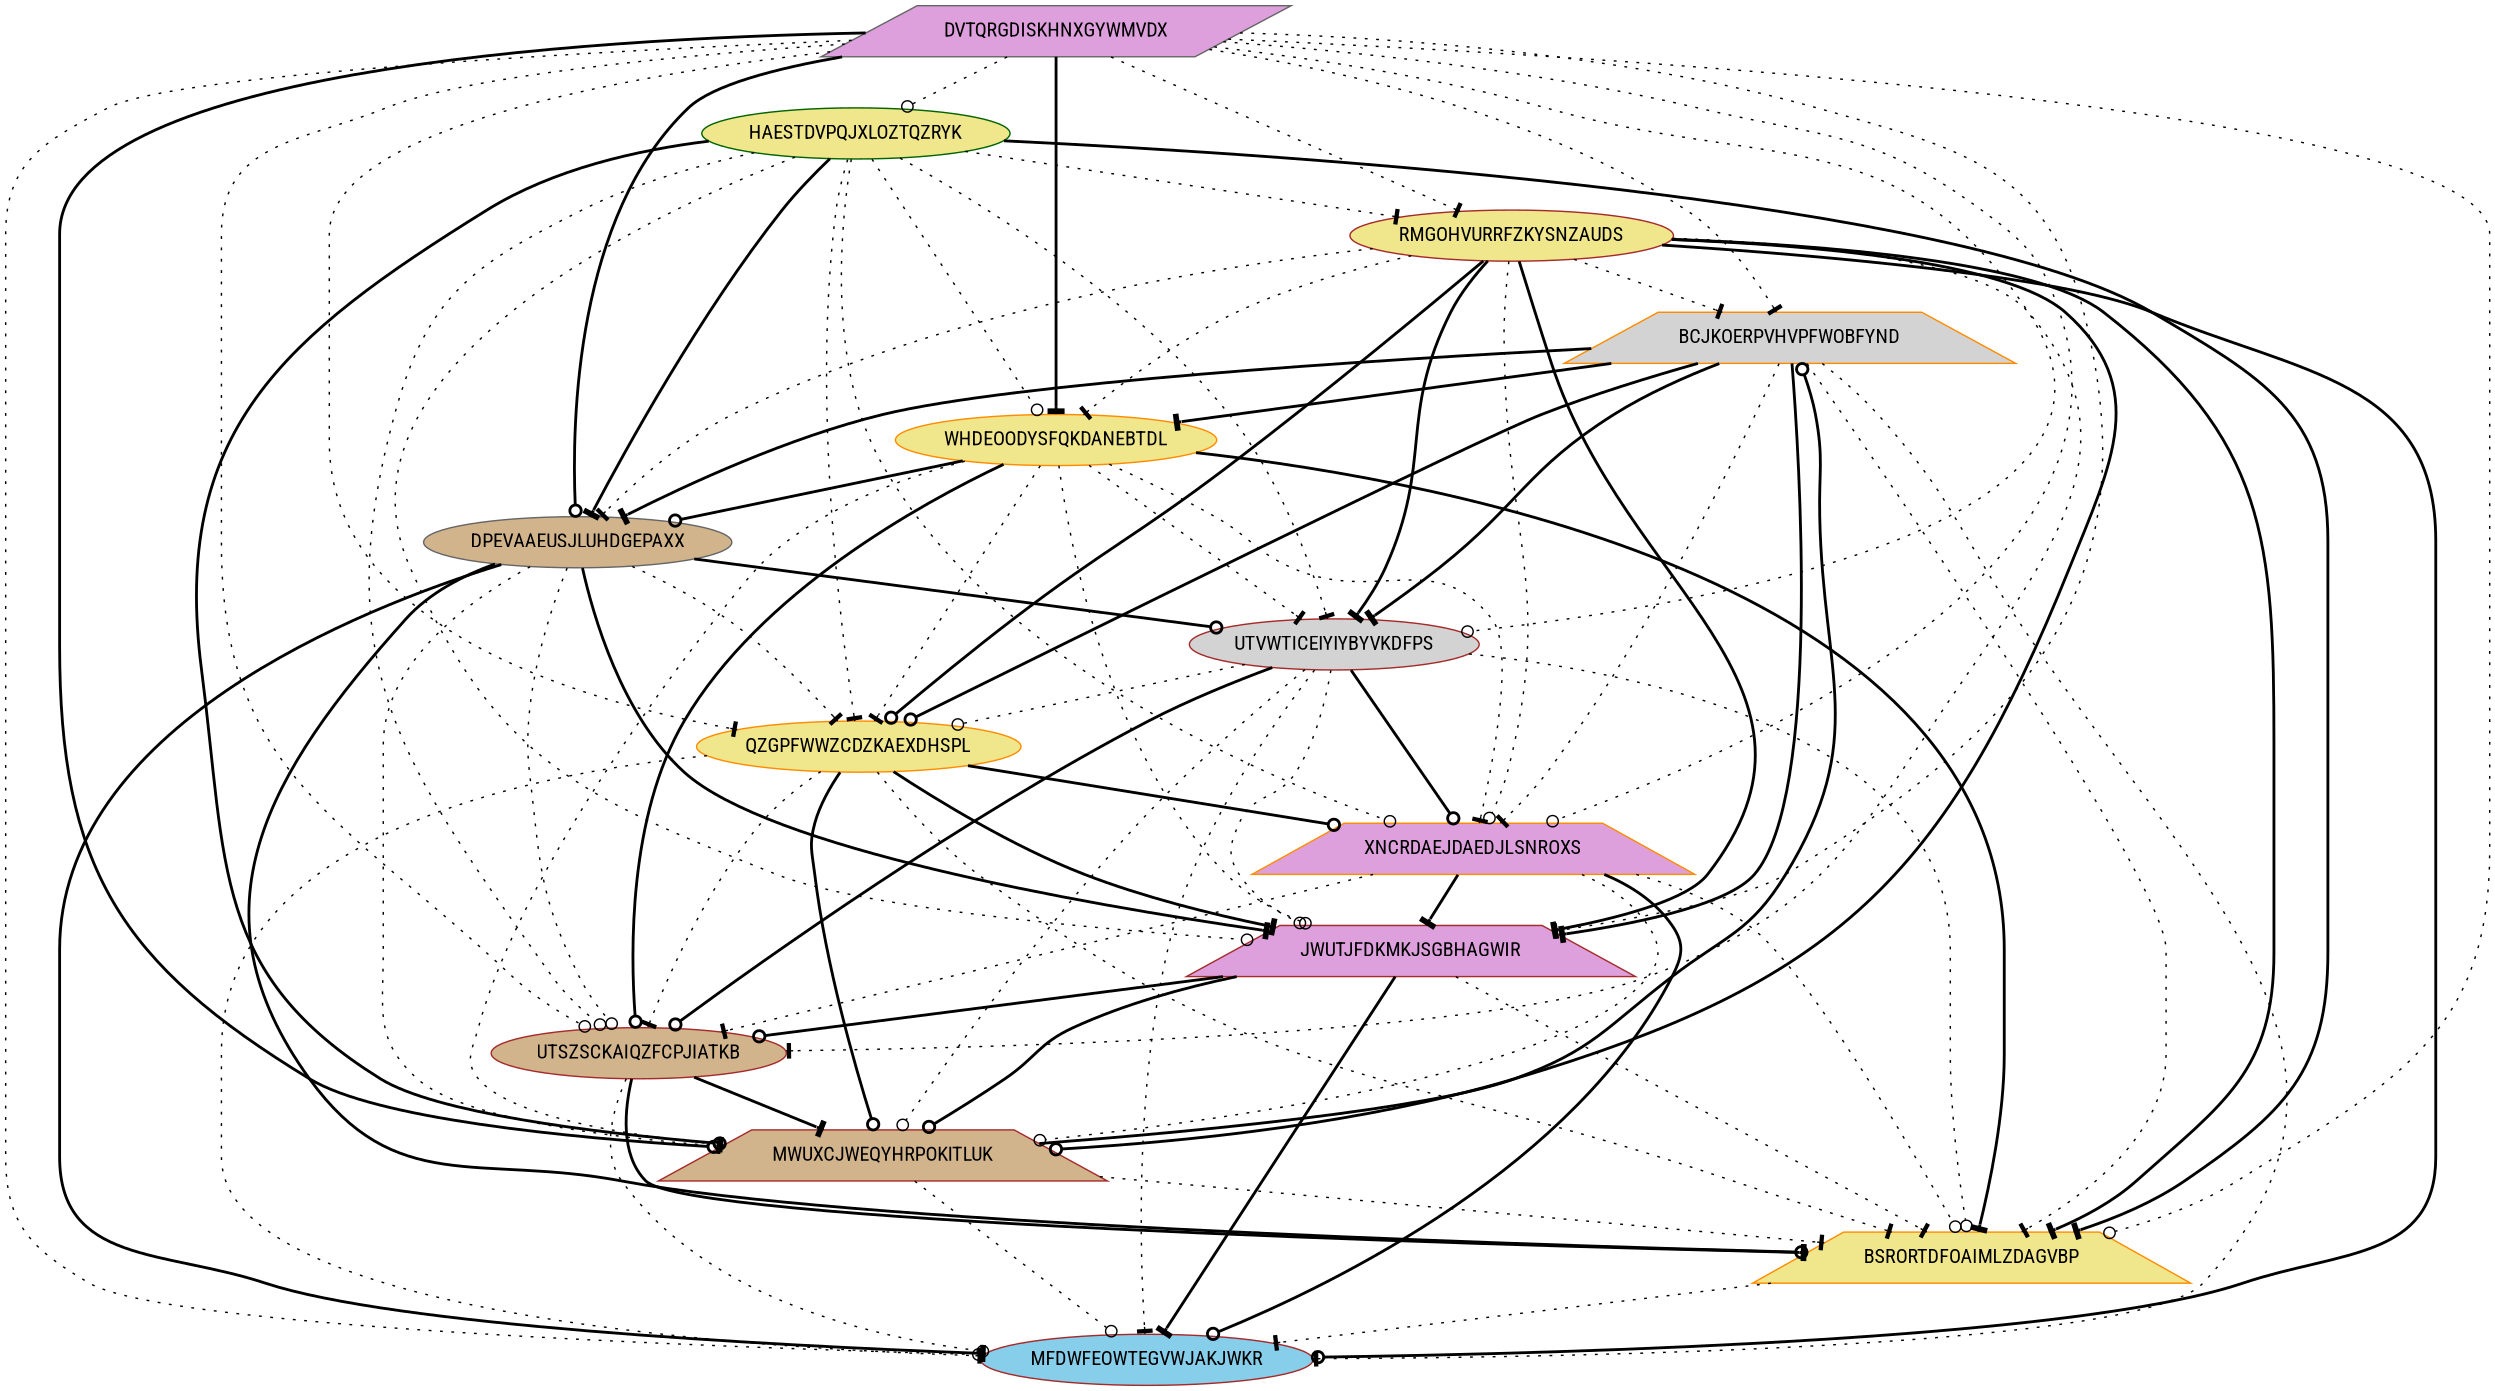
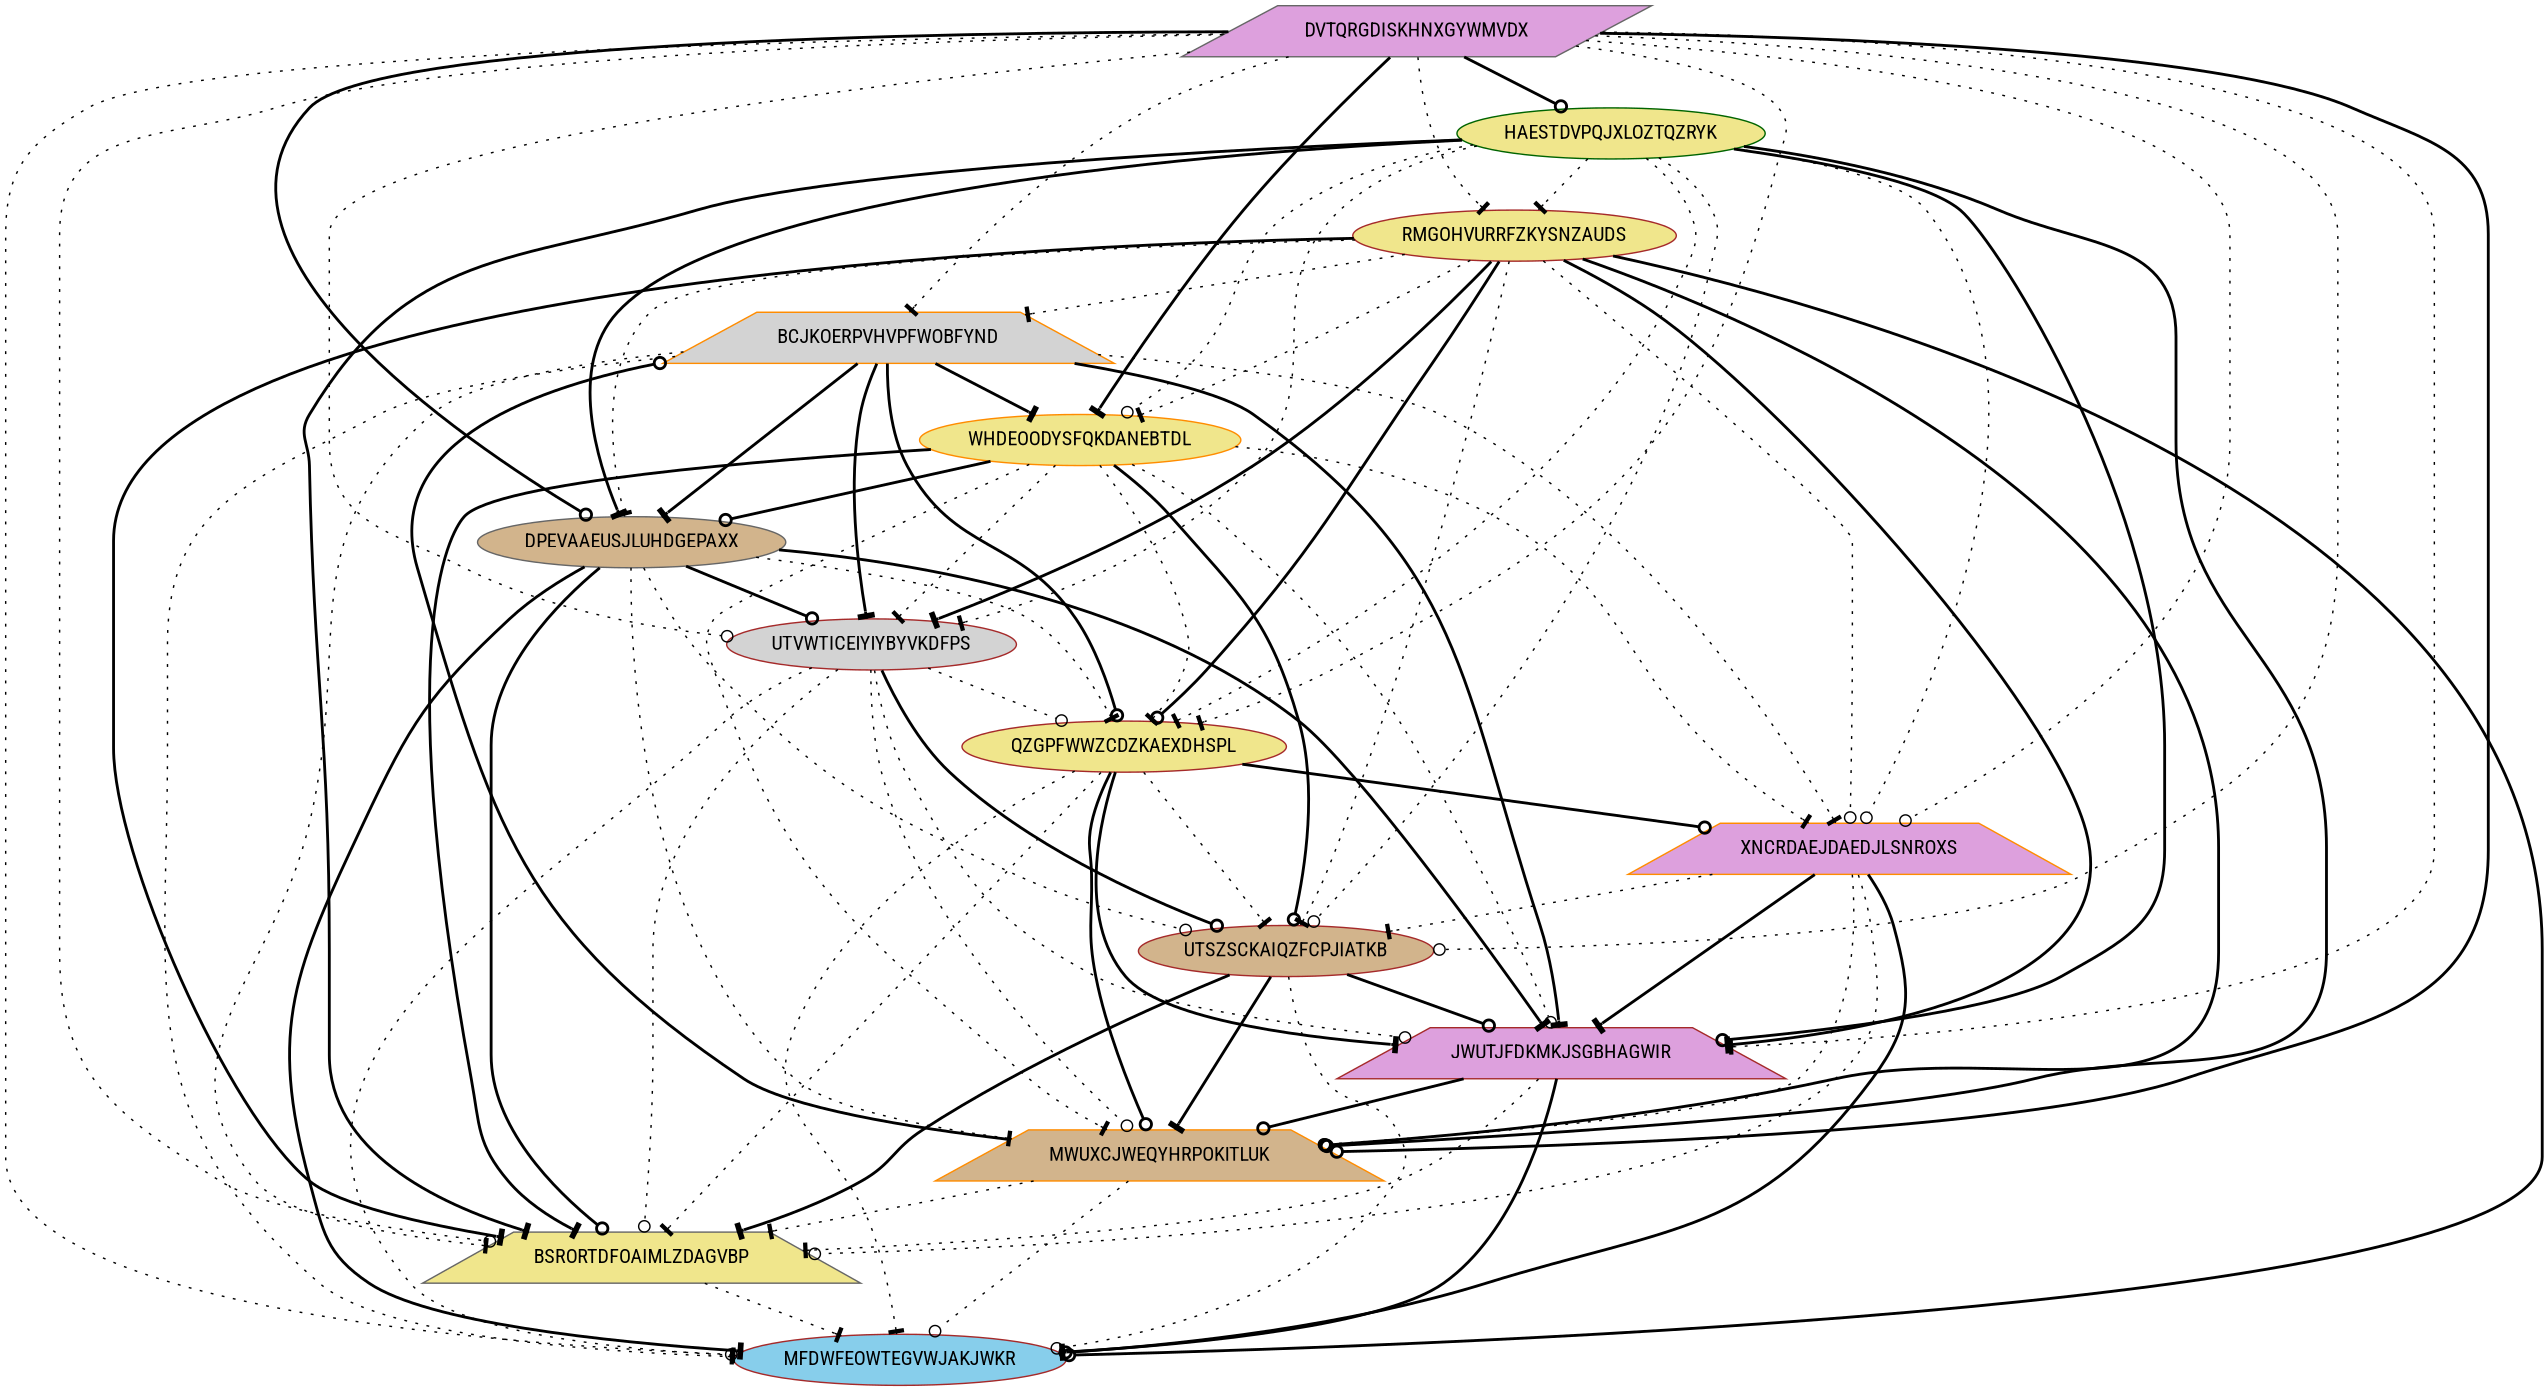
(960, 80) -> (1510, 80)
(500, 714) -> (2148, 611)
(1400, 742) -> none
(859, 747) -> (1124, 747)
(1005, 1005) -> (1415, 999)
(883, 1155) -> (1160, 1155)
(1972, 1258) -> (642, 1258)
